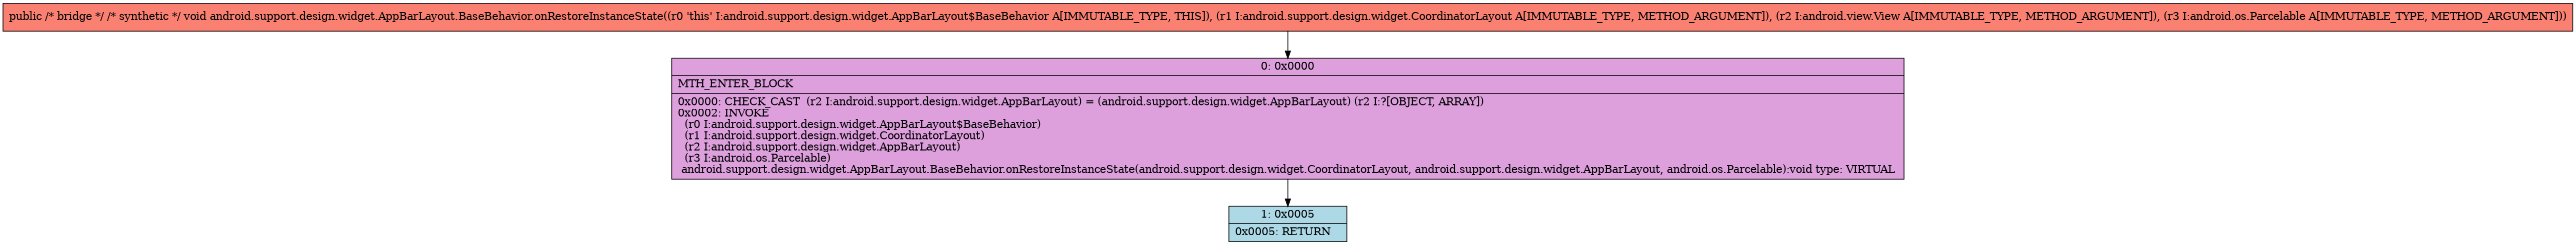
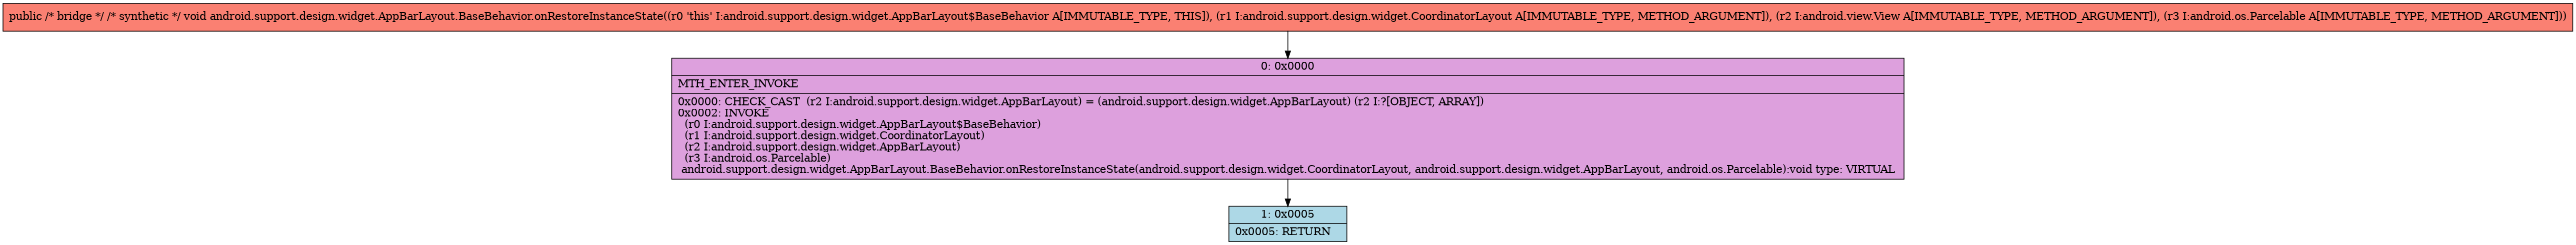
(736, 84) -> (738, 84)
